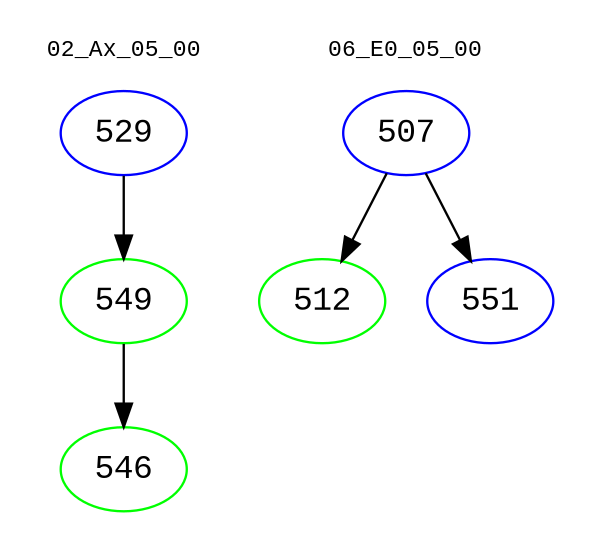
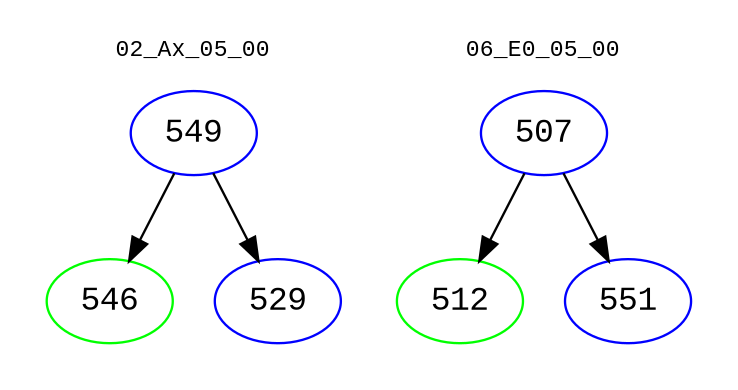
(124, 206) -> (230, 207)
(124, 301) -> (194, 133)
